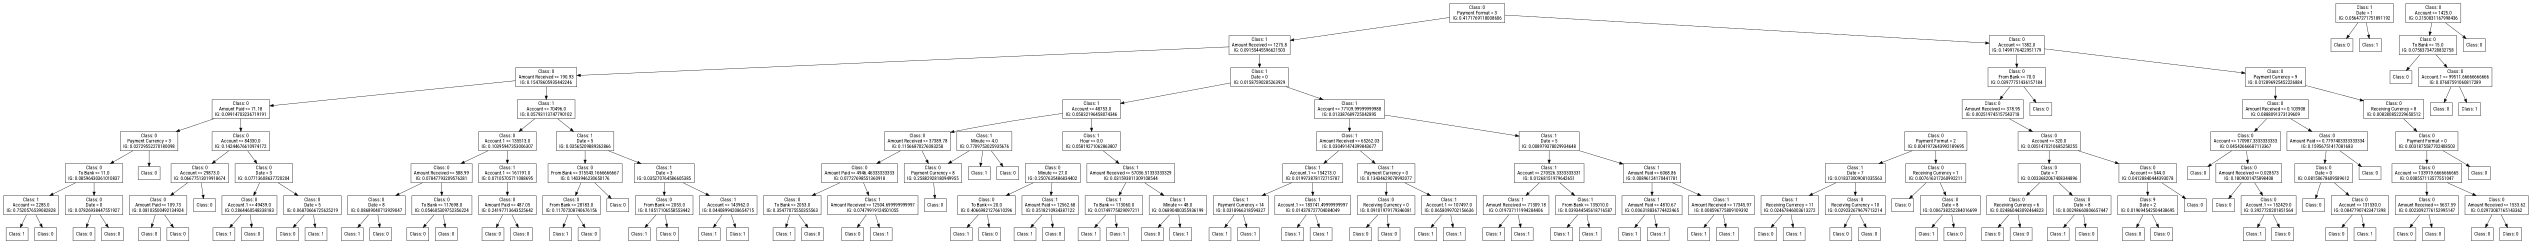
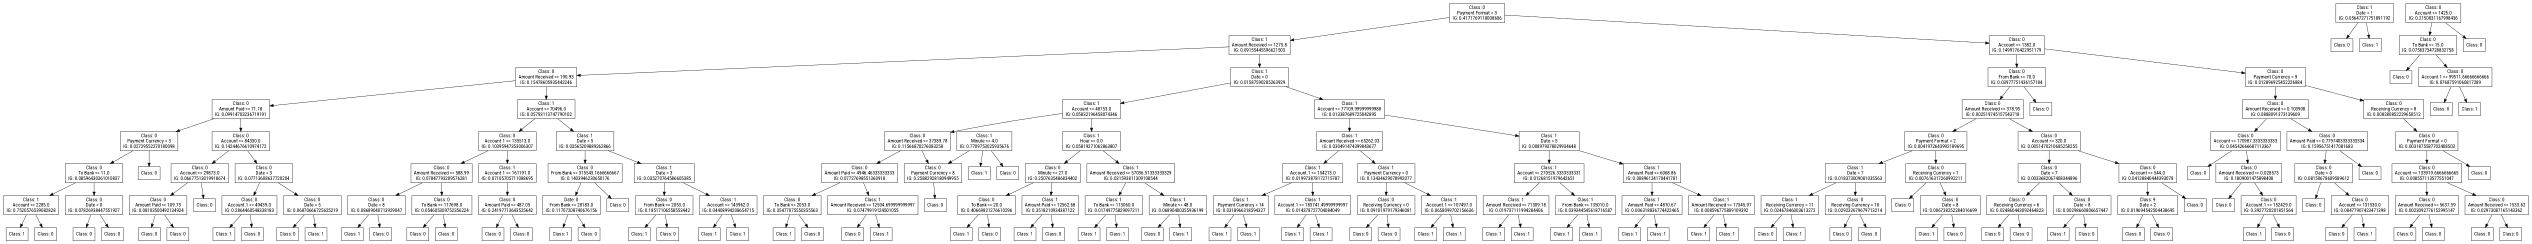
none -> (1966, 124)
none -> (1074, 156)
(571, 205) -> (571, 205)
